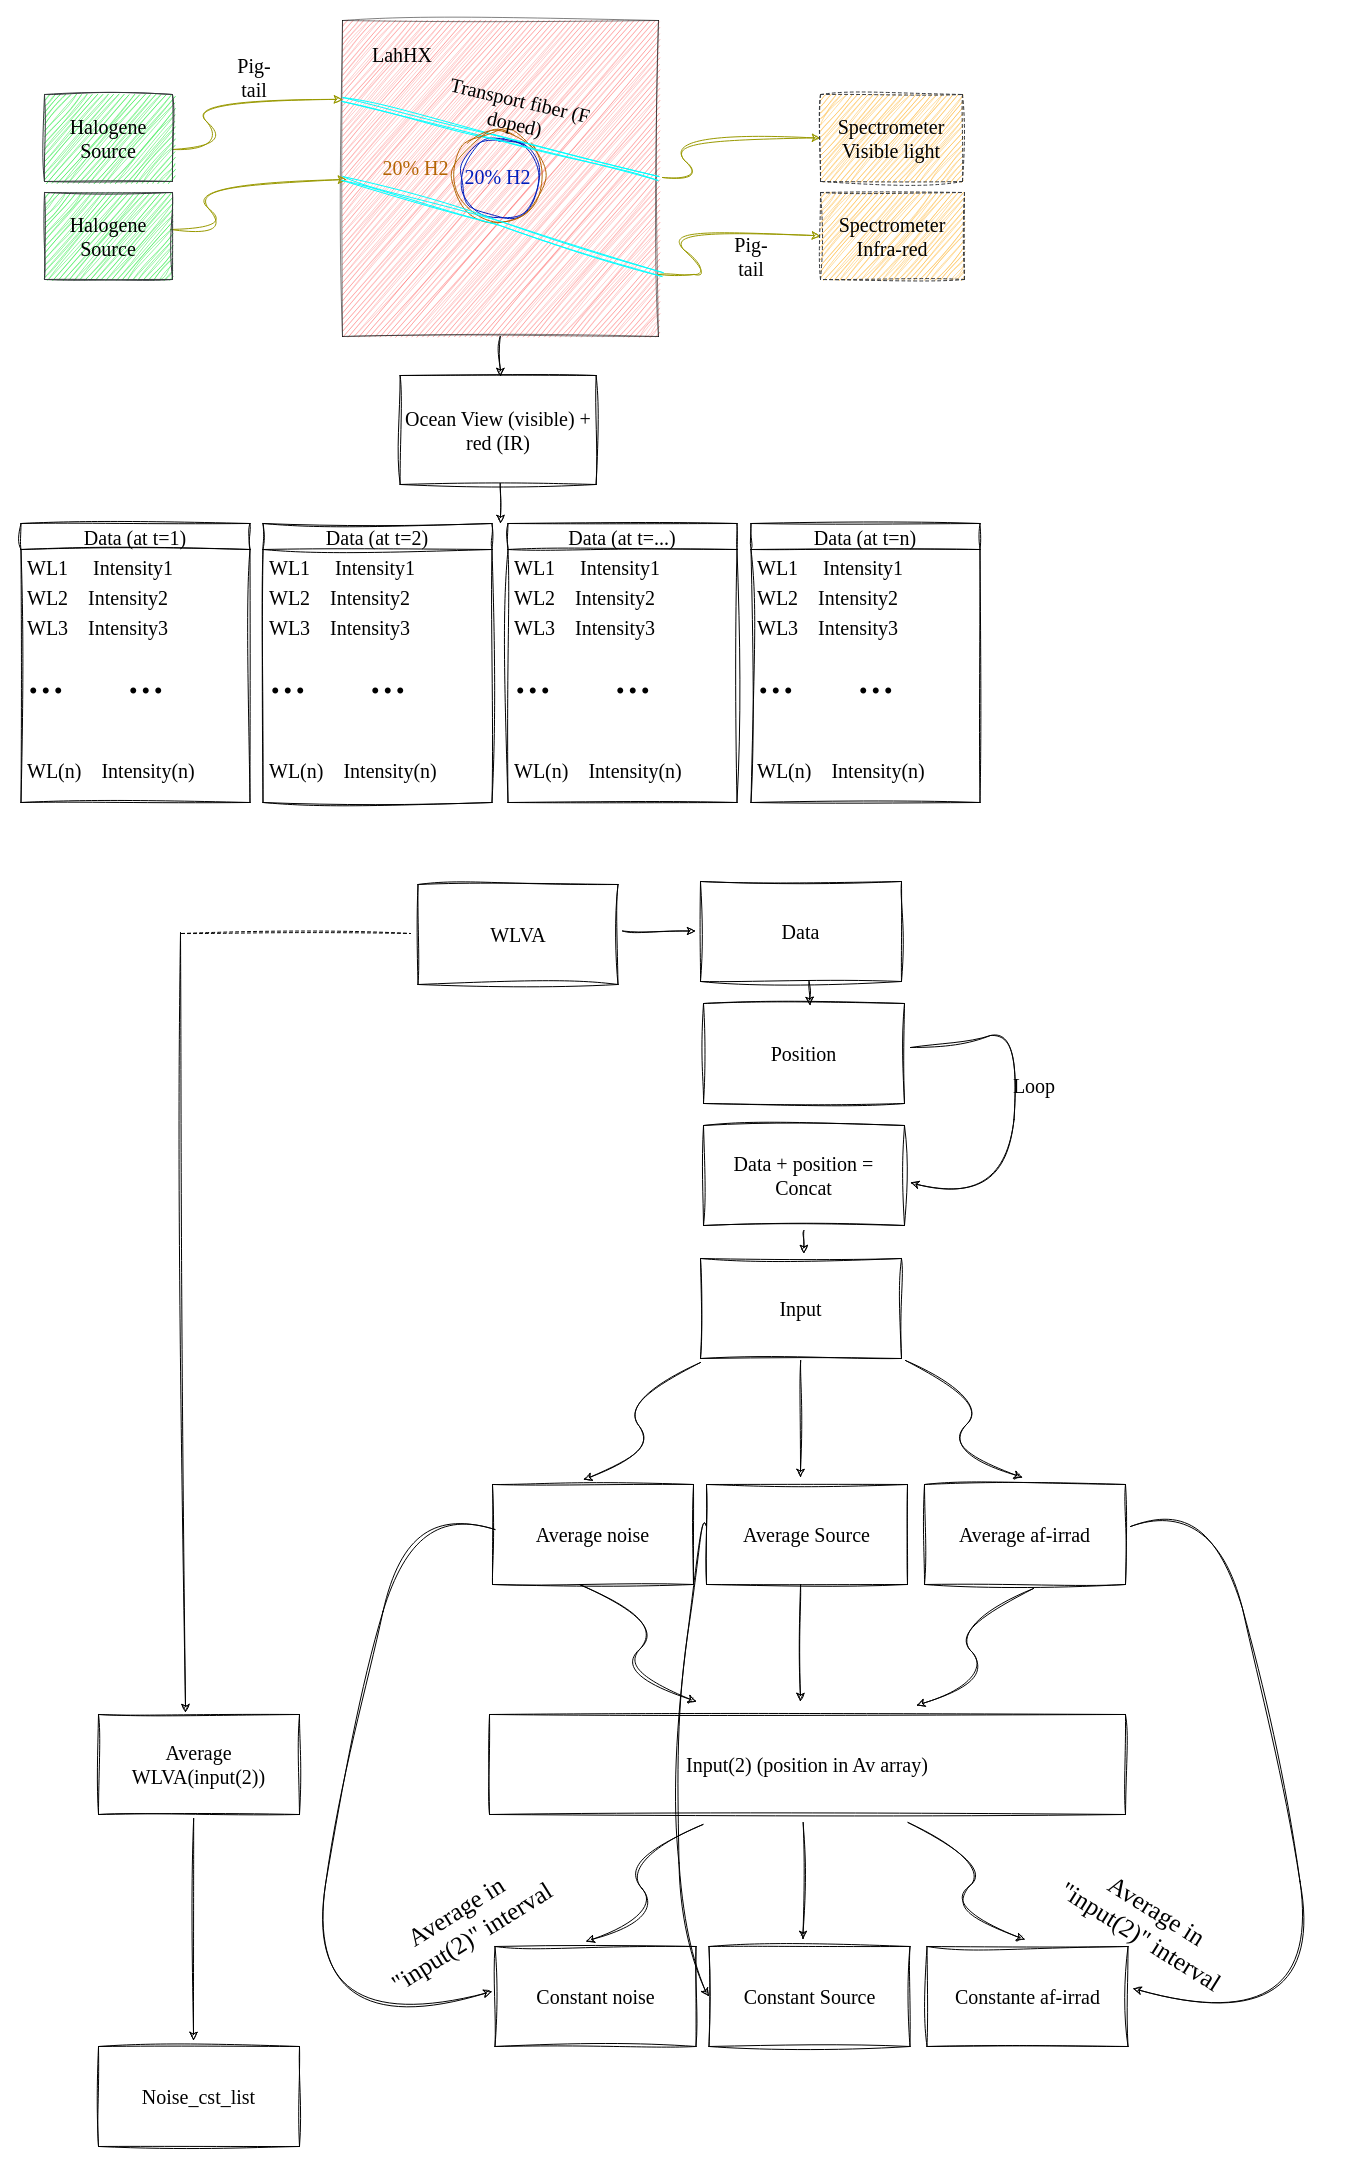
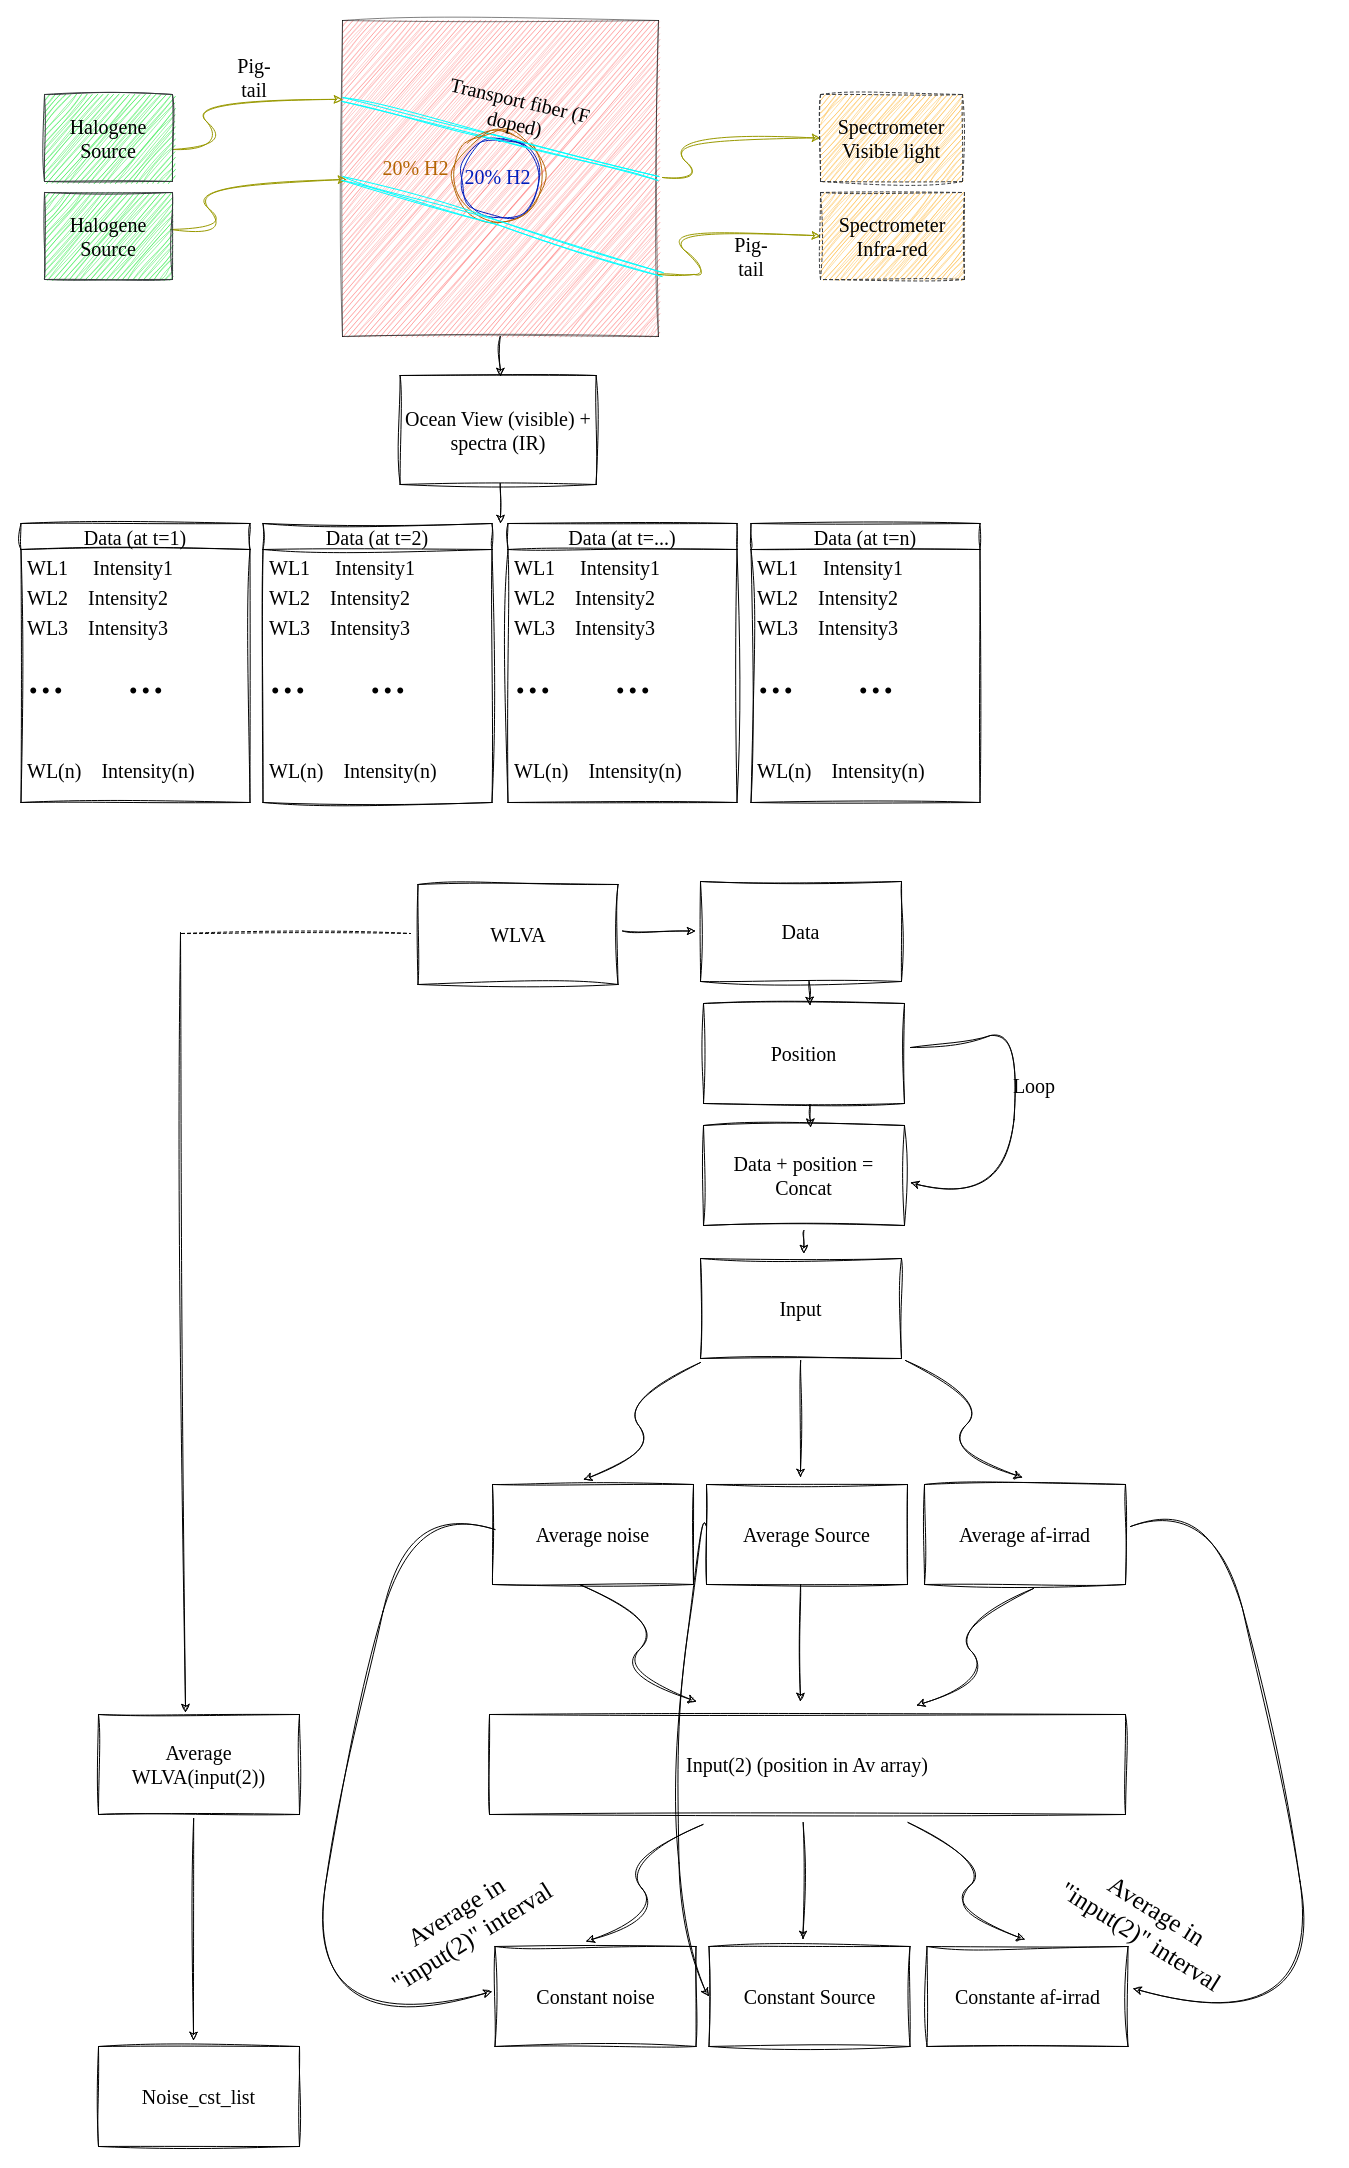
(403, 55) -> none
(499, 431) -> (499, 431)
none -> (810, 1113)
